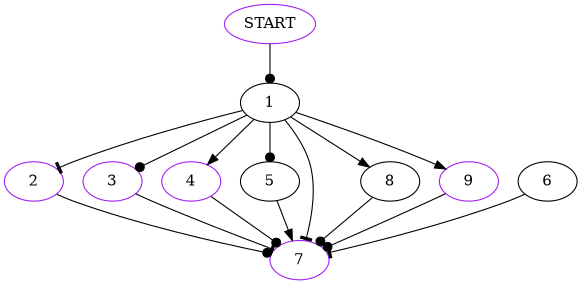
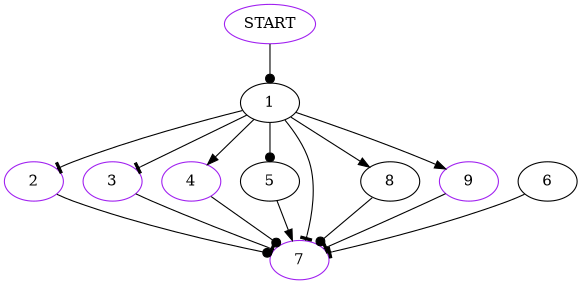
(195, 140) -> (194, 141)
(389, 220) -> (387, 220)
